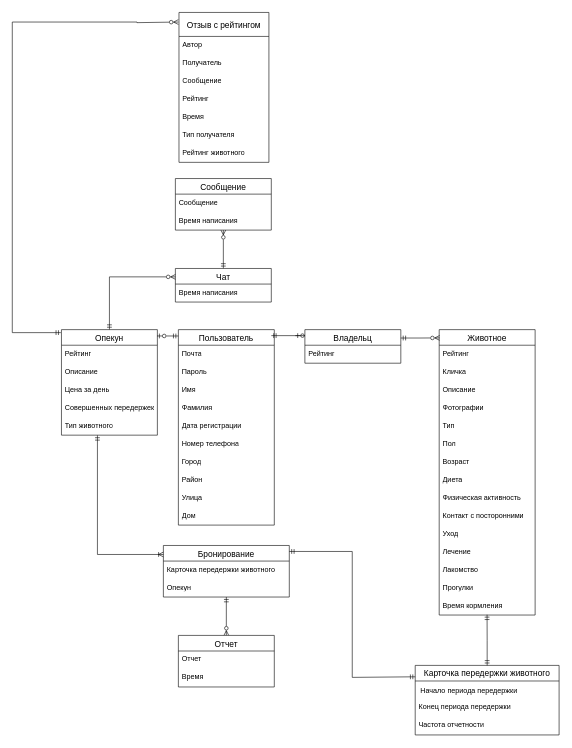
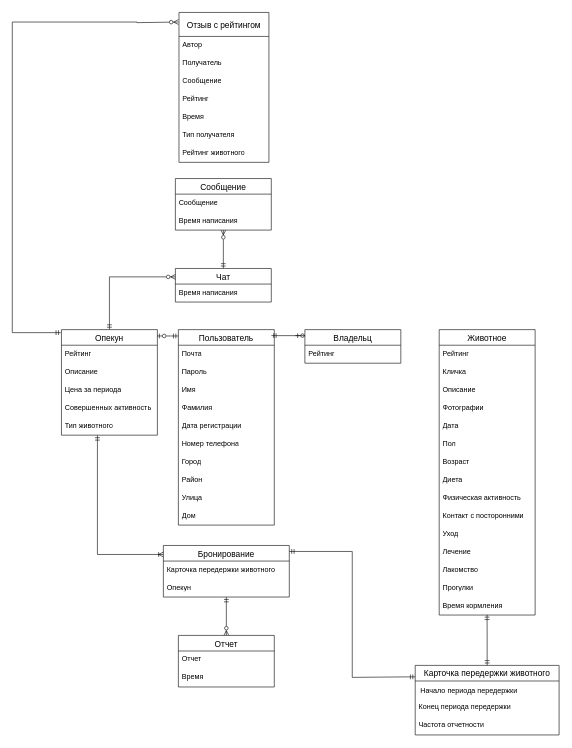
(404, 338) -> none
(87, 390) -> (93, 390)
(109, 408) -> (109, 408)
(449, 426) -> (451, 426)
